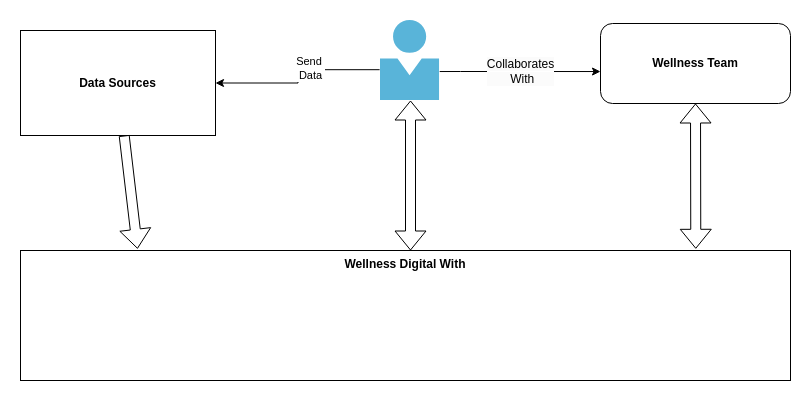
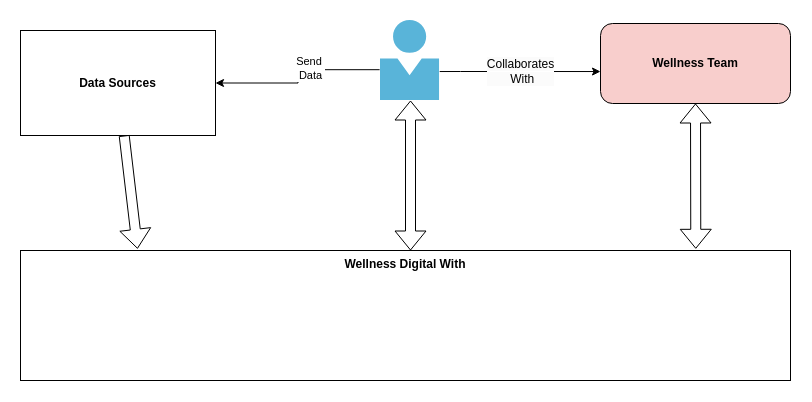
(696, 64) -> (696, 64)
